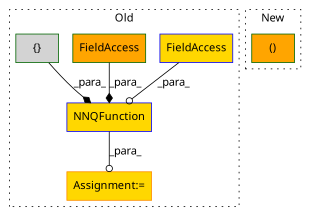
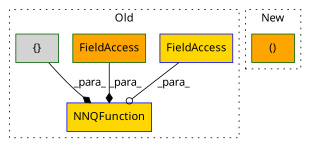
(109, 186) -> none
